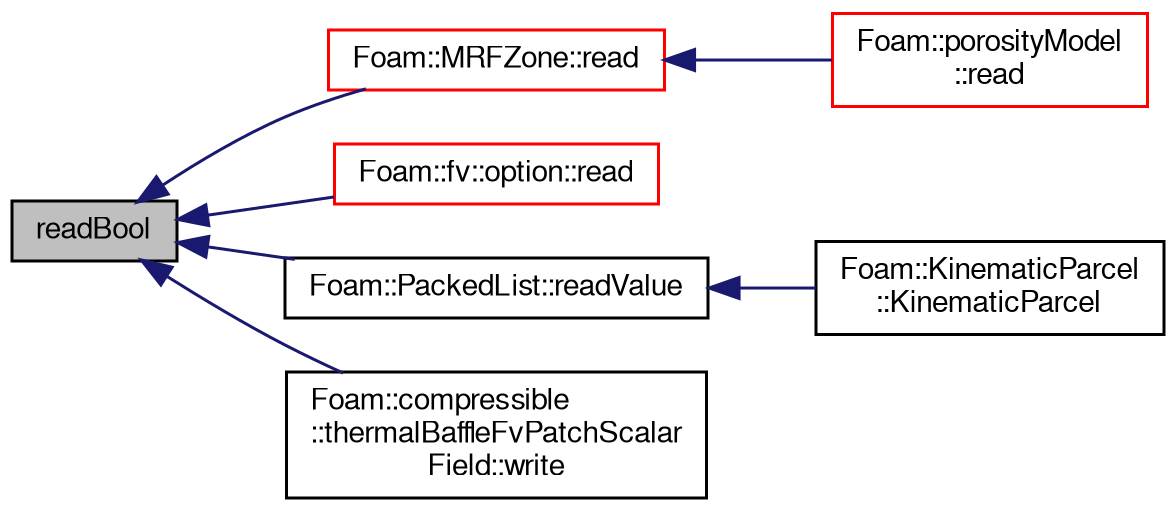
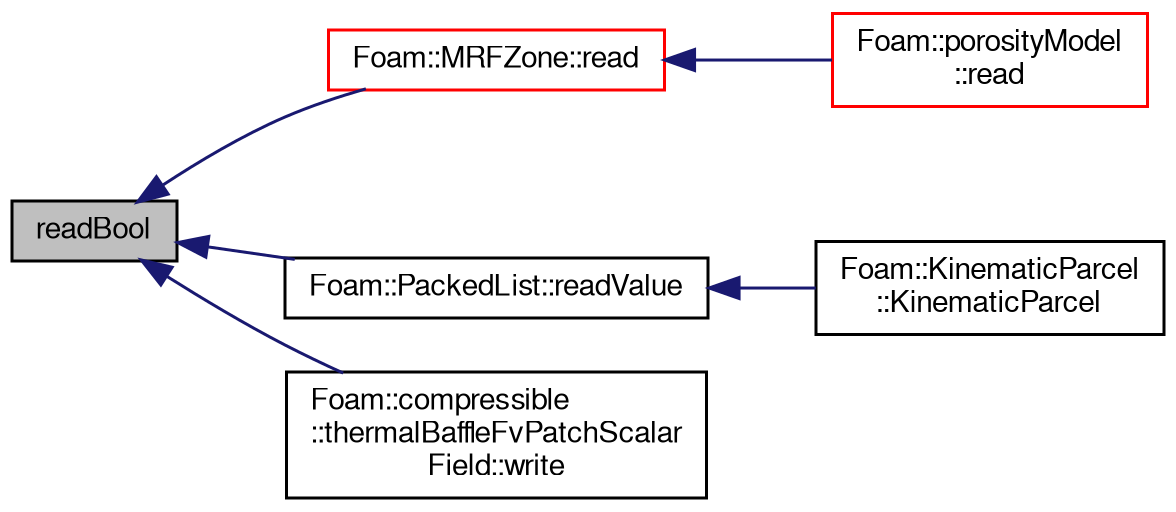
(496, 174) -> none
